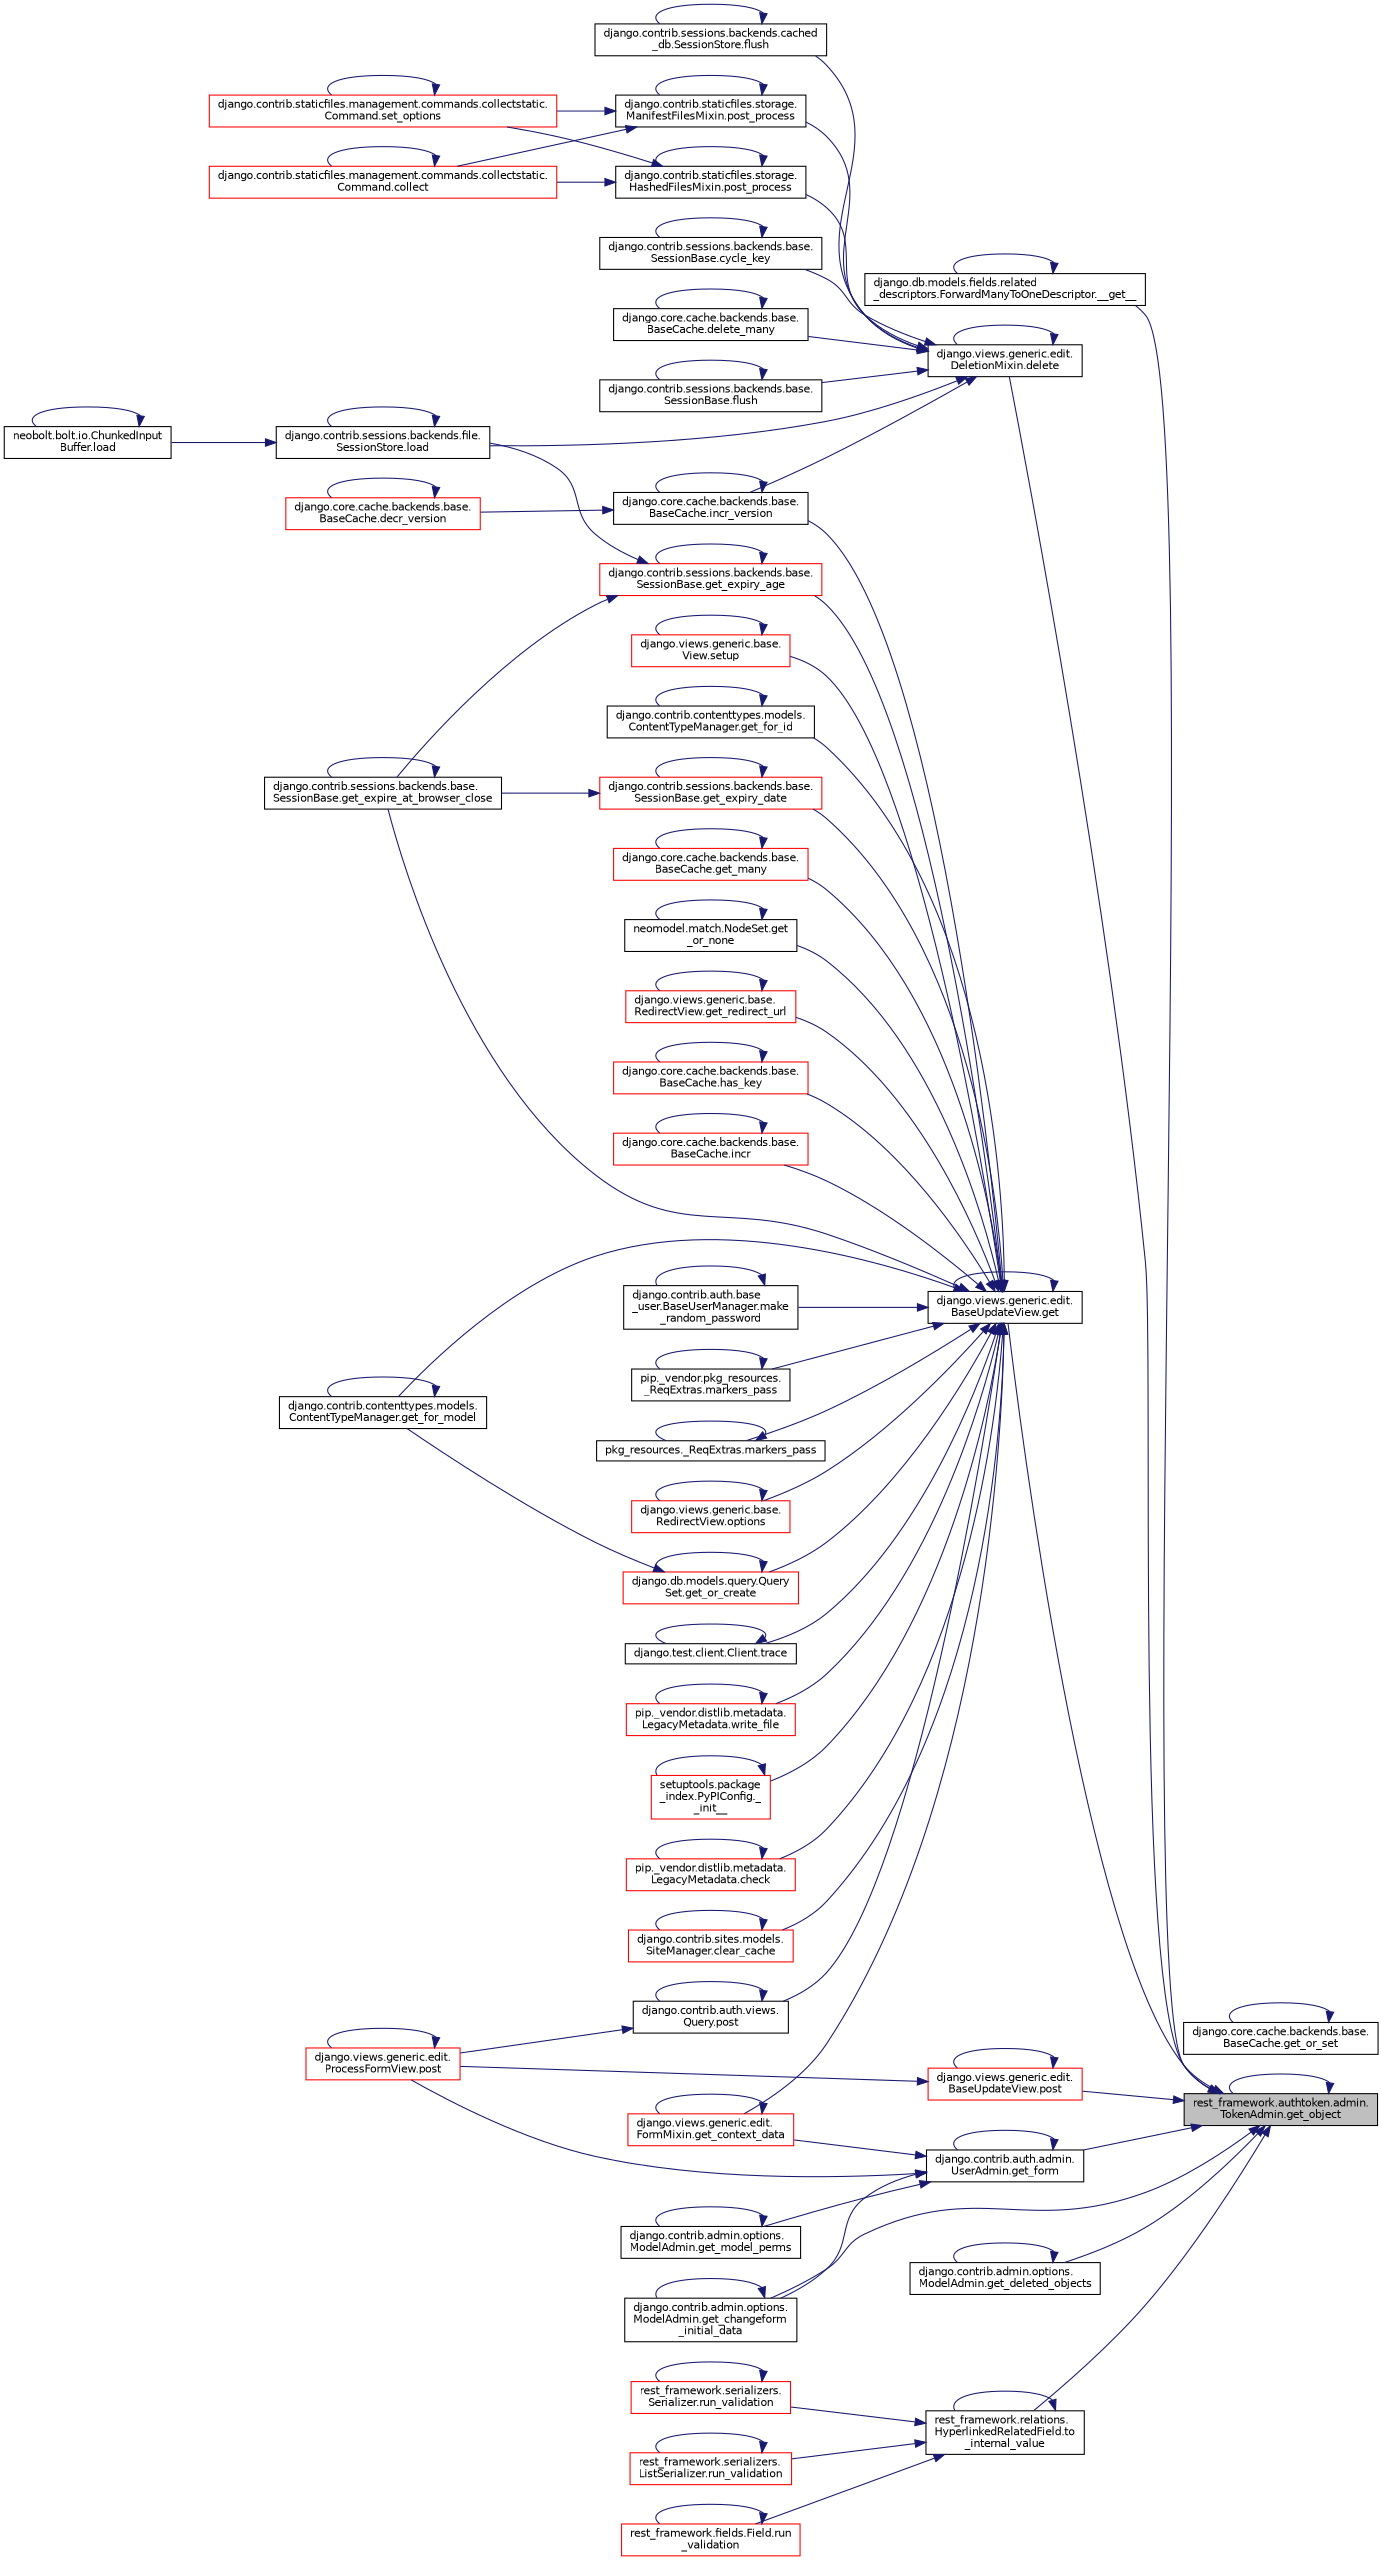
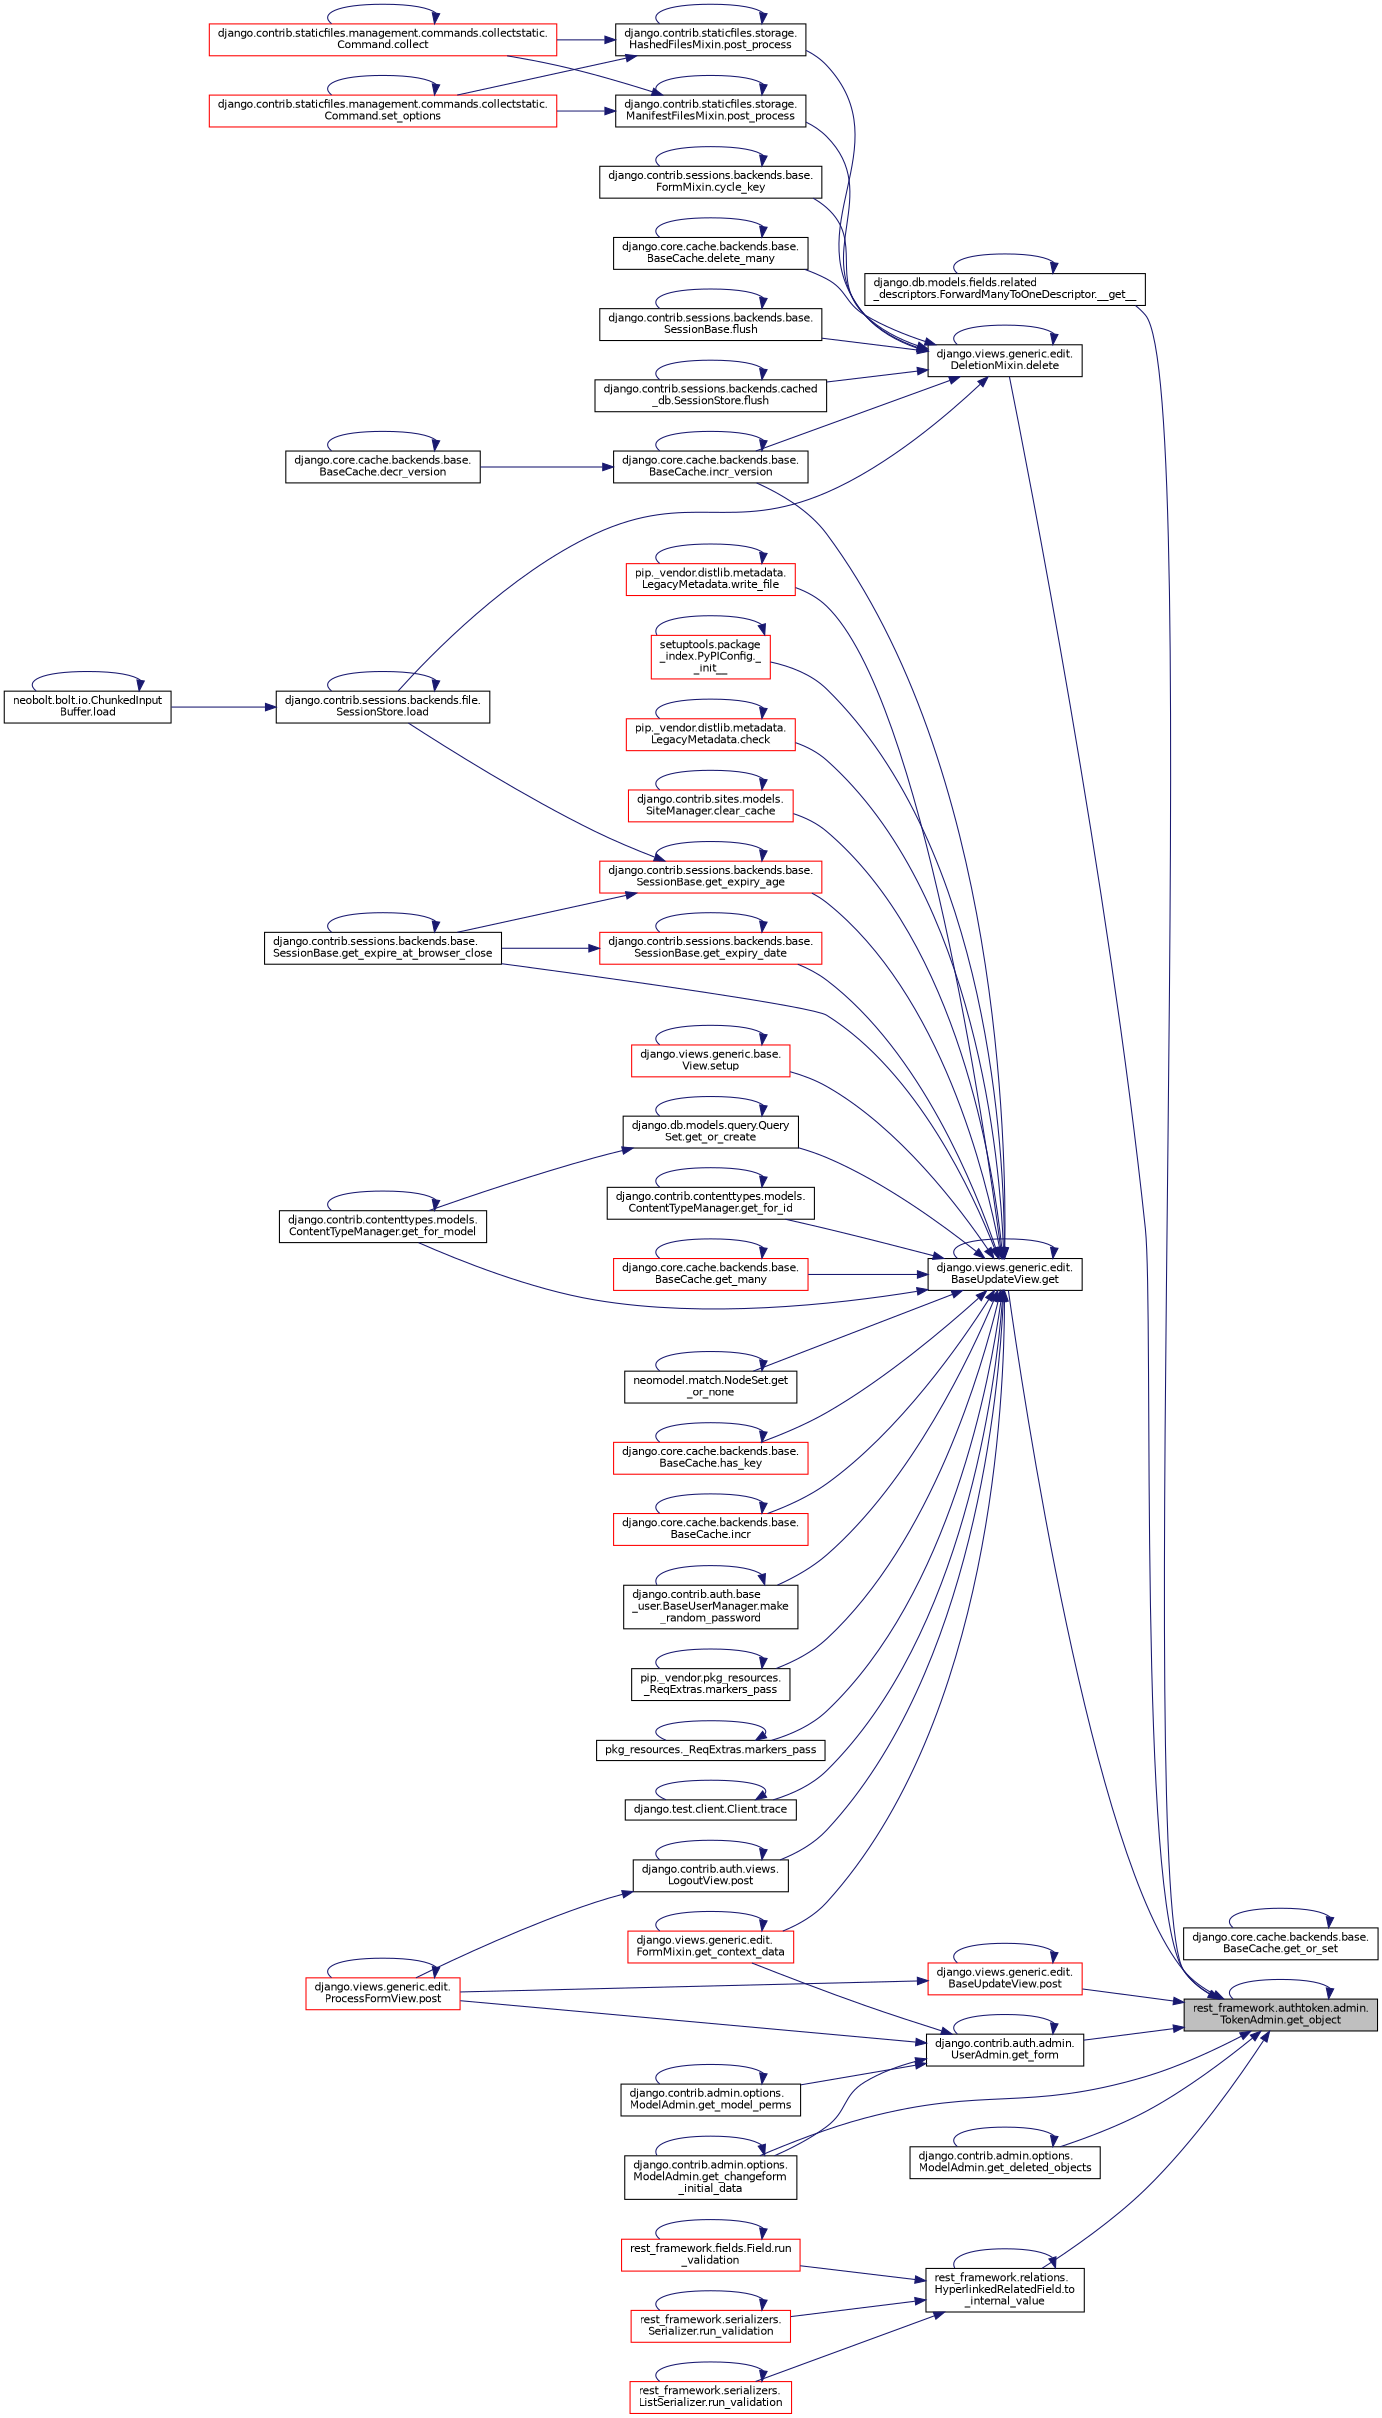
(711, 253) -> (711, 182)
(383, 514) -> (383, 467)
(711, 1007) -> none
(711, 1517) -> none
(711, 1588) -> (711, 1132)
(711, 2017) -> (711, 1876)
